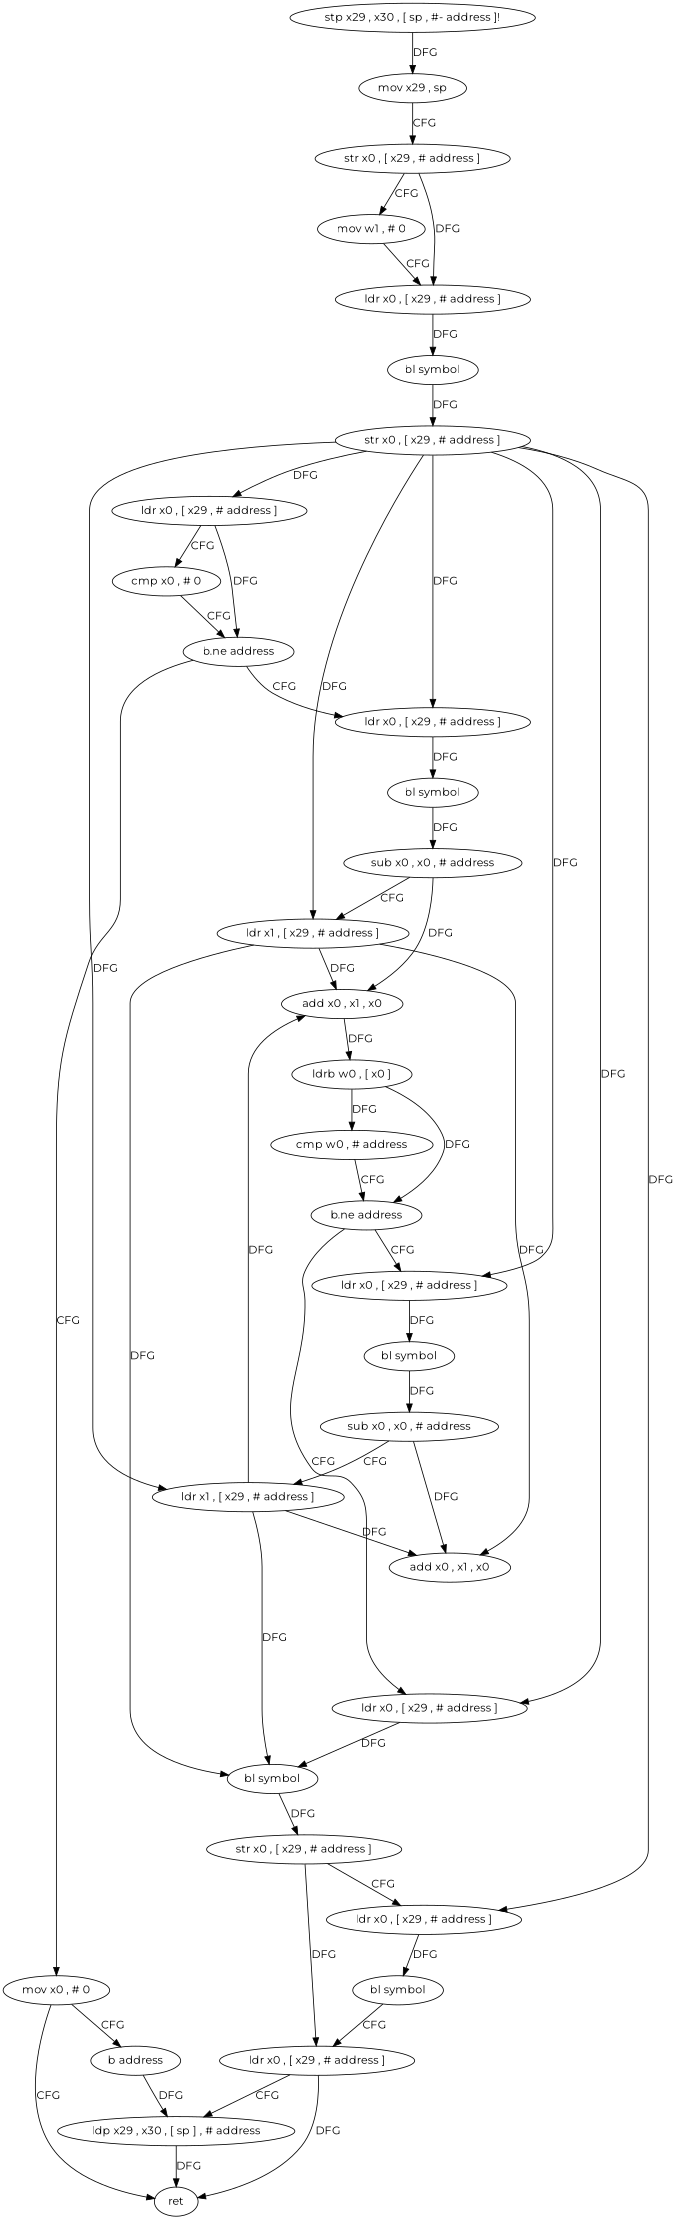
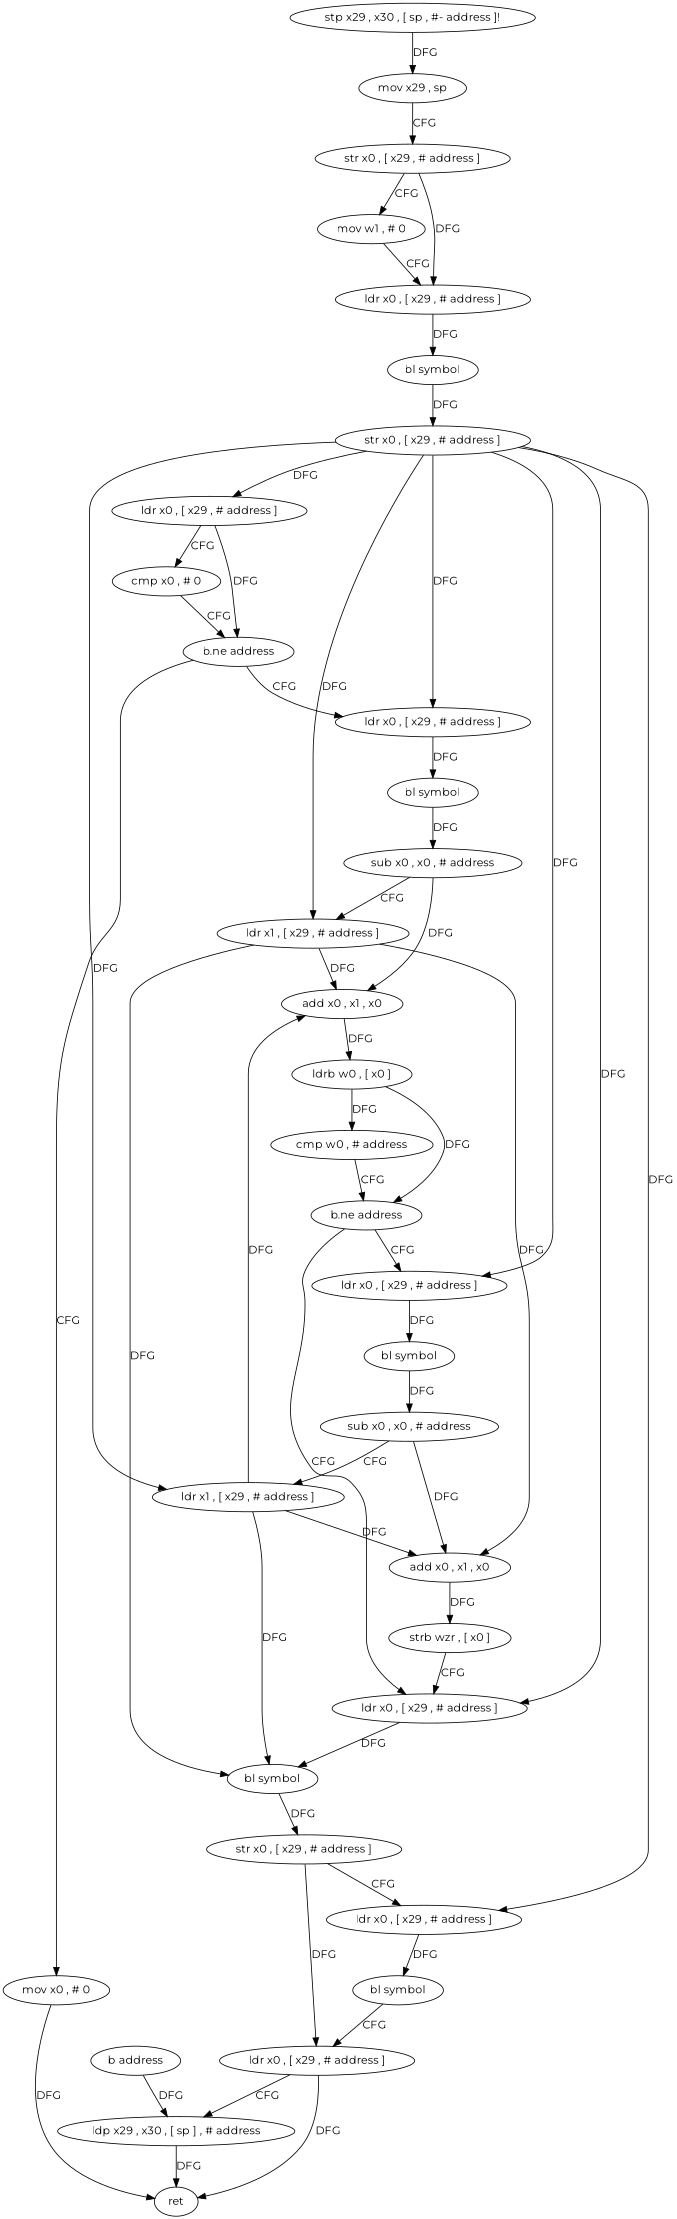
none -> (450, 1638)
(93, 2023) -> none
(49, 2096) -> (49, 2096)
